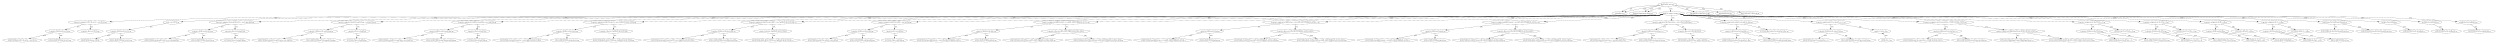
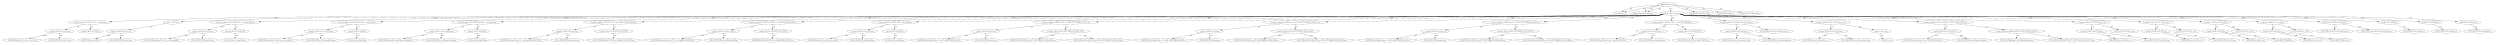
(1885, 36) -> (1880, 36)
